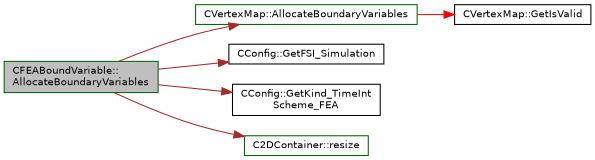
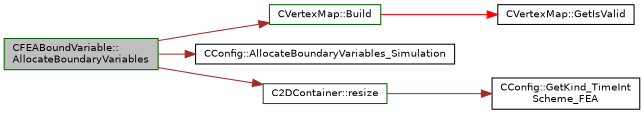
(306, 15) -> (325, 15)
(306, 54) -> (325, 54)
(190, 88) -> (434, 94)
